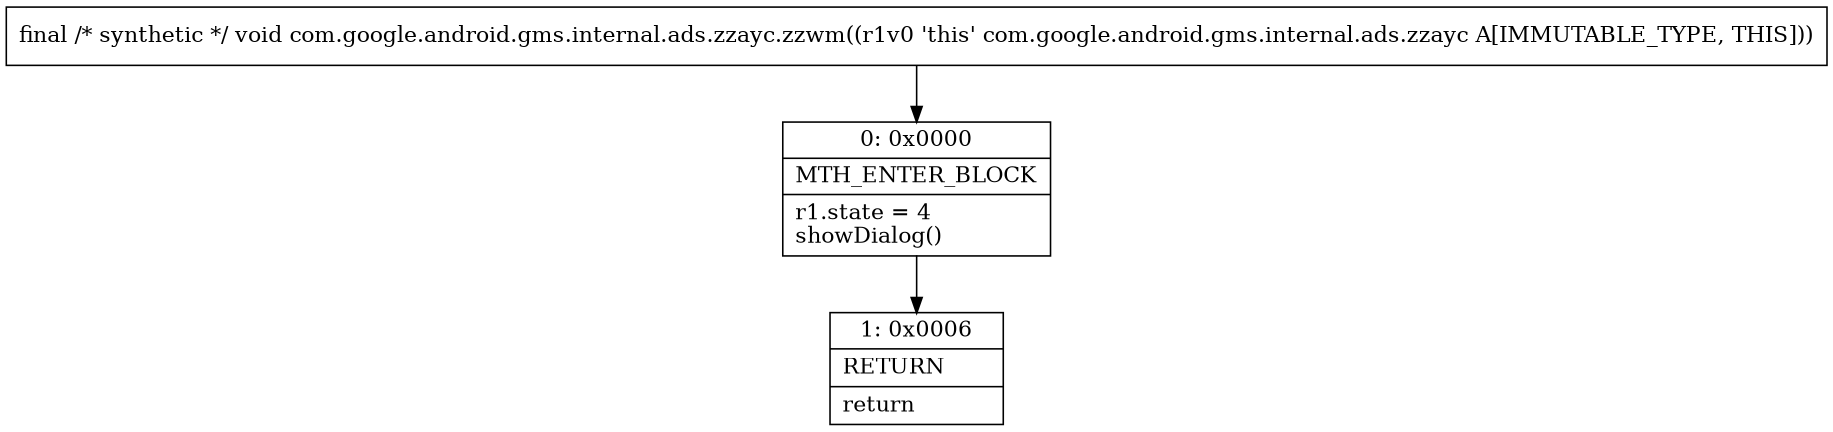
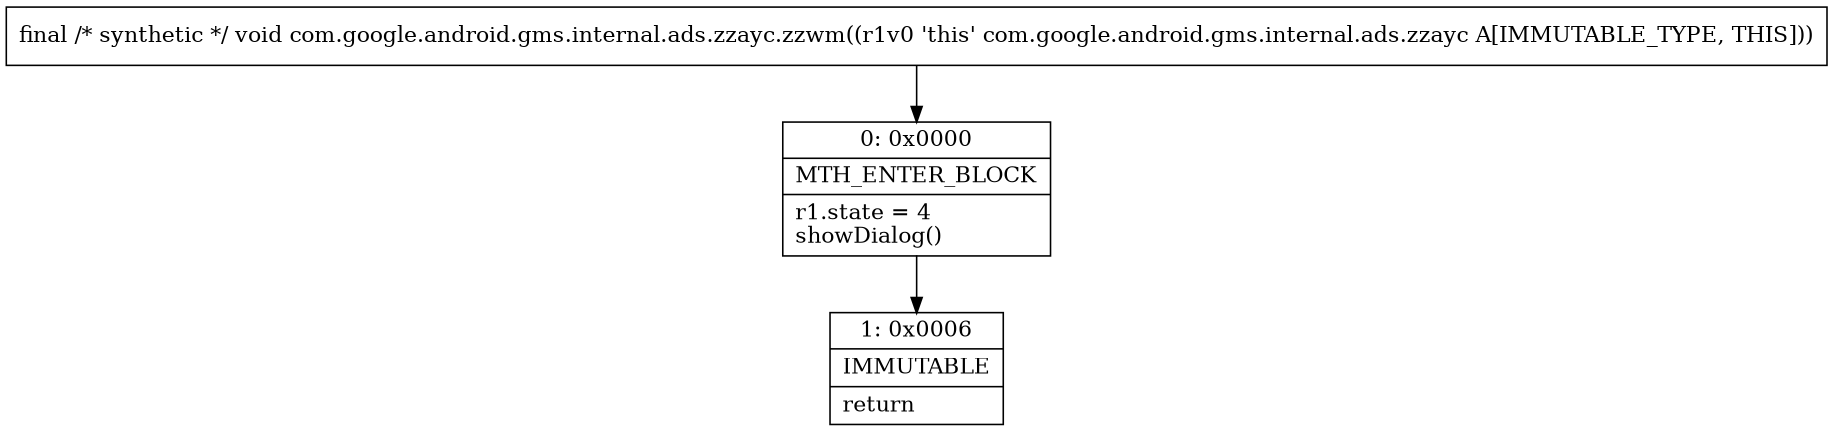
(894, 367) -> (917, 367)
